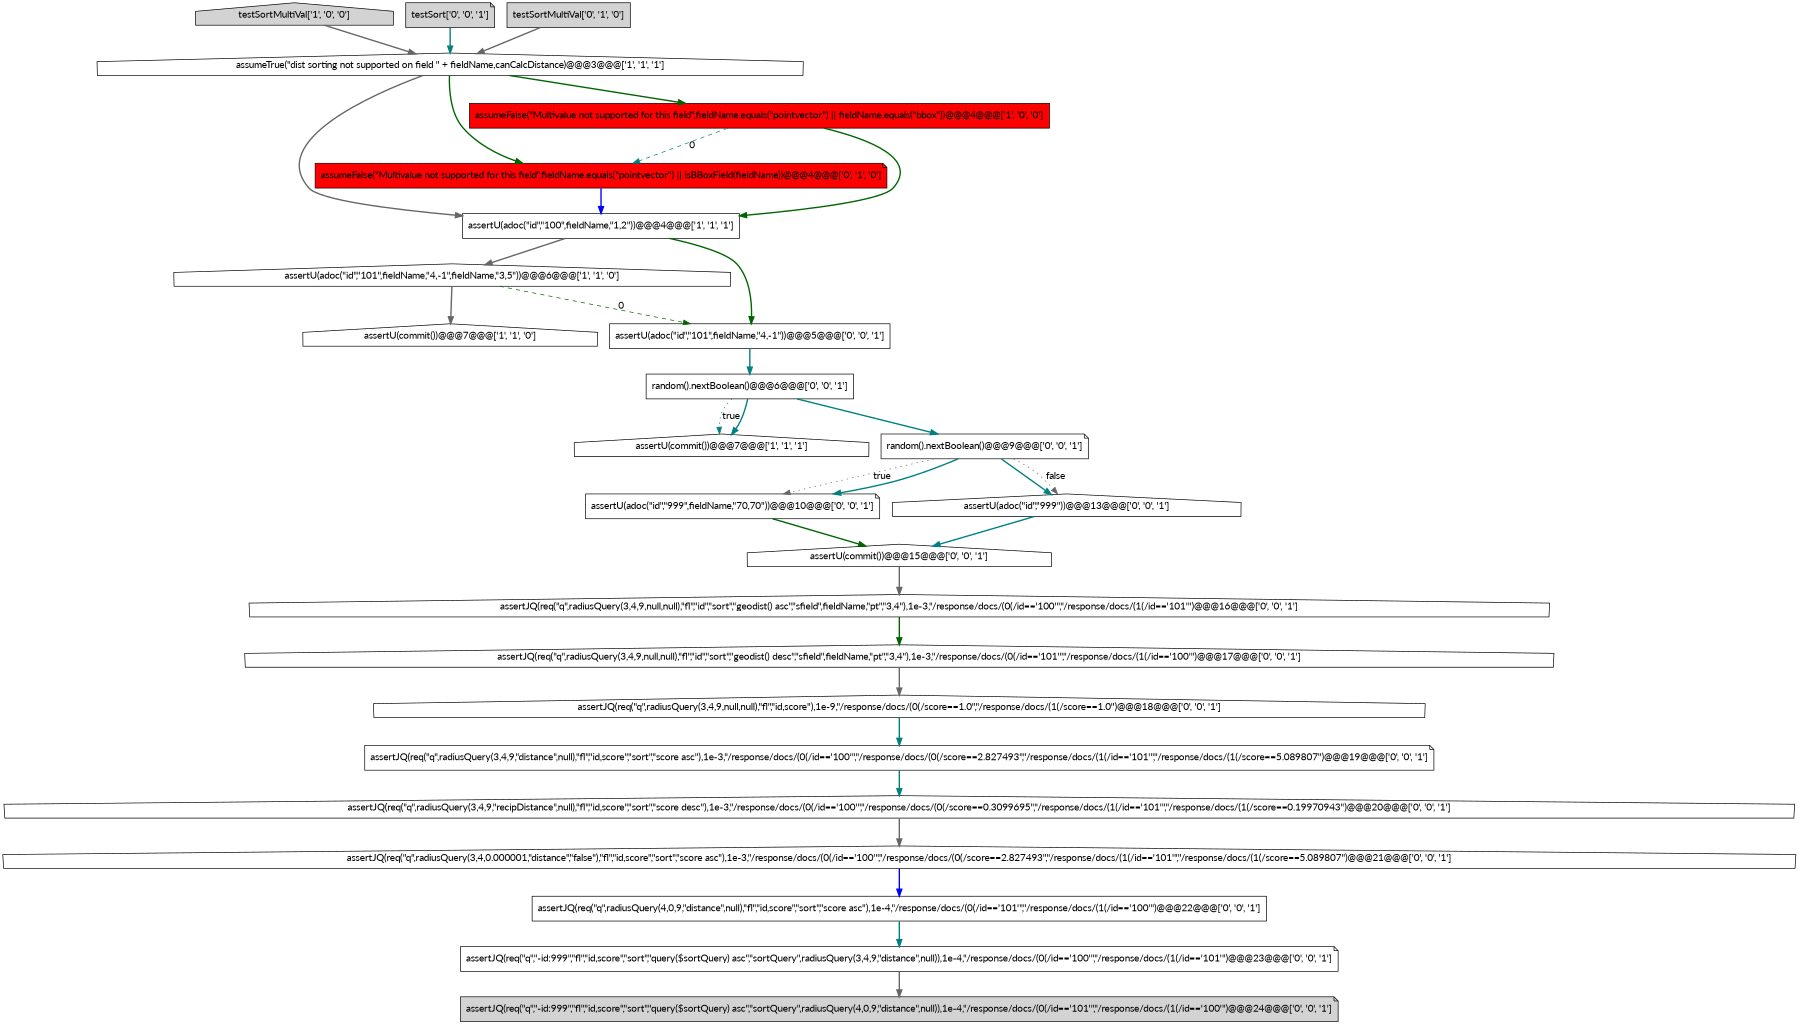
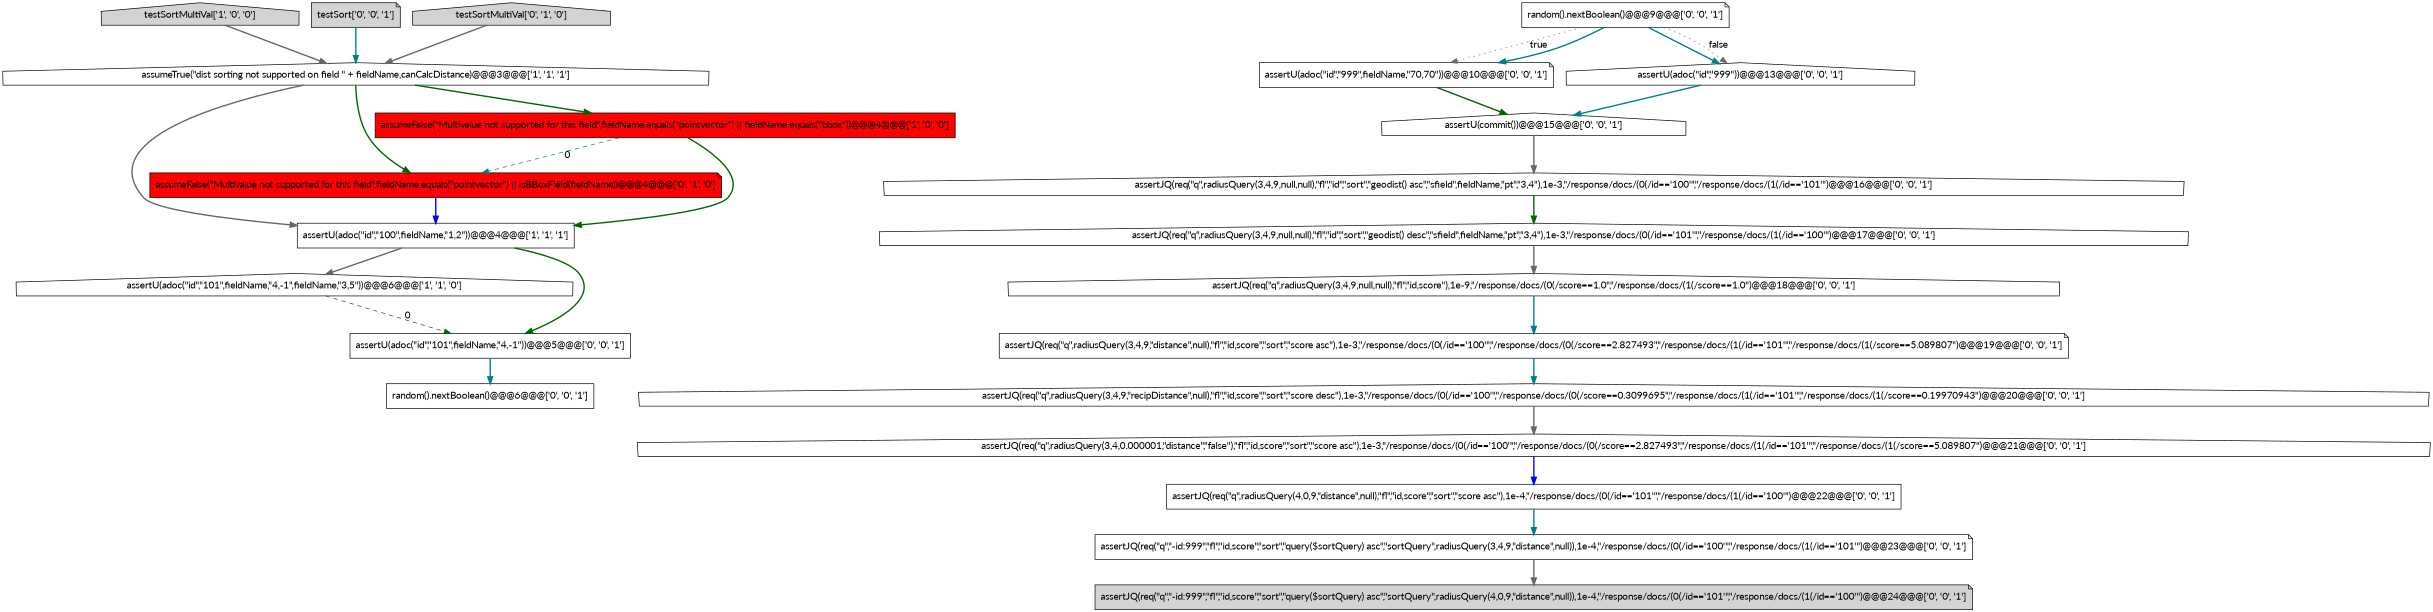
(569, 15) -> (512, 15)
(450, 336) -> none
(864, 416) -> none
(722, 446) -> none
